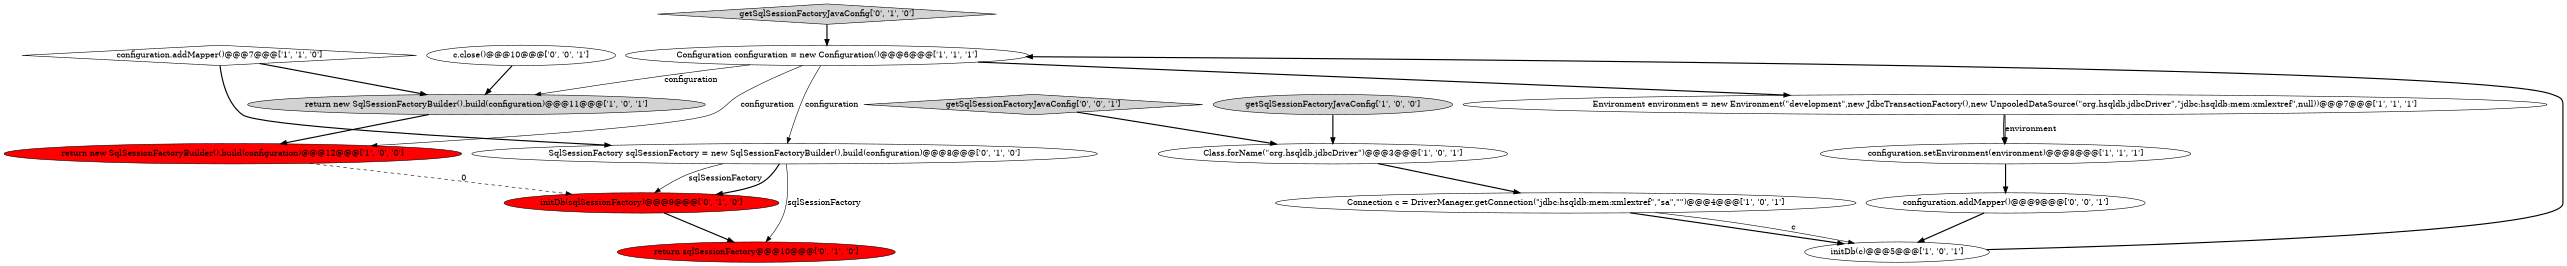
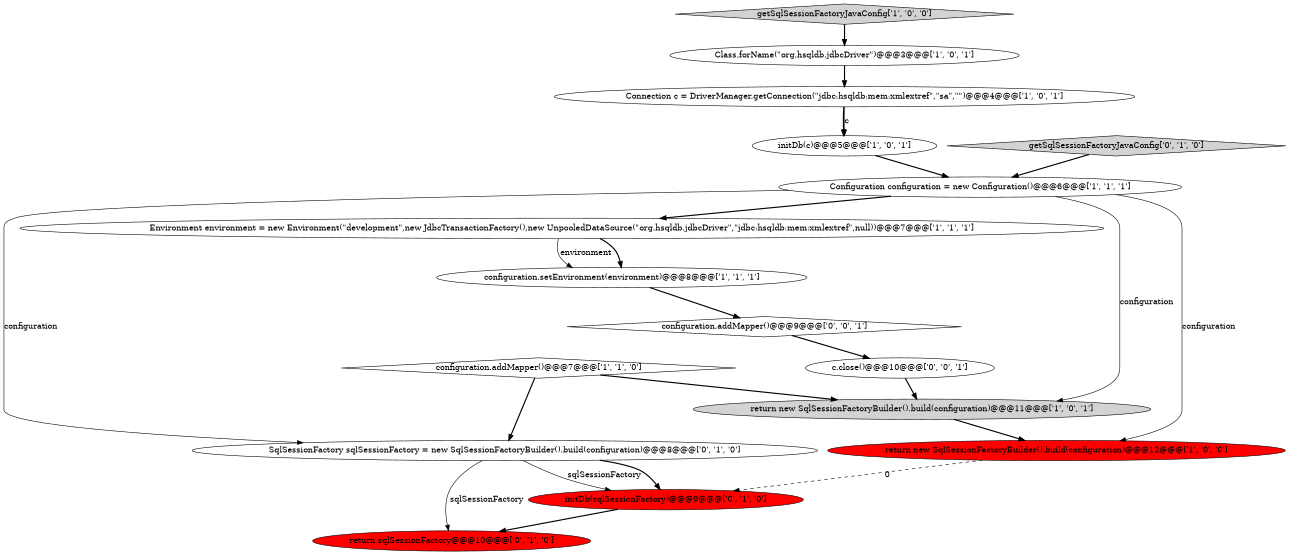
(1033, 105) -> none
(1333, 105) -> (845, 14)
(2006, 203) -> (764, 327)
(1954, 226) -> (828, 346)
